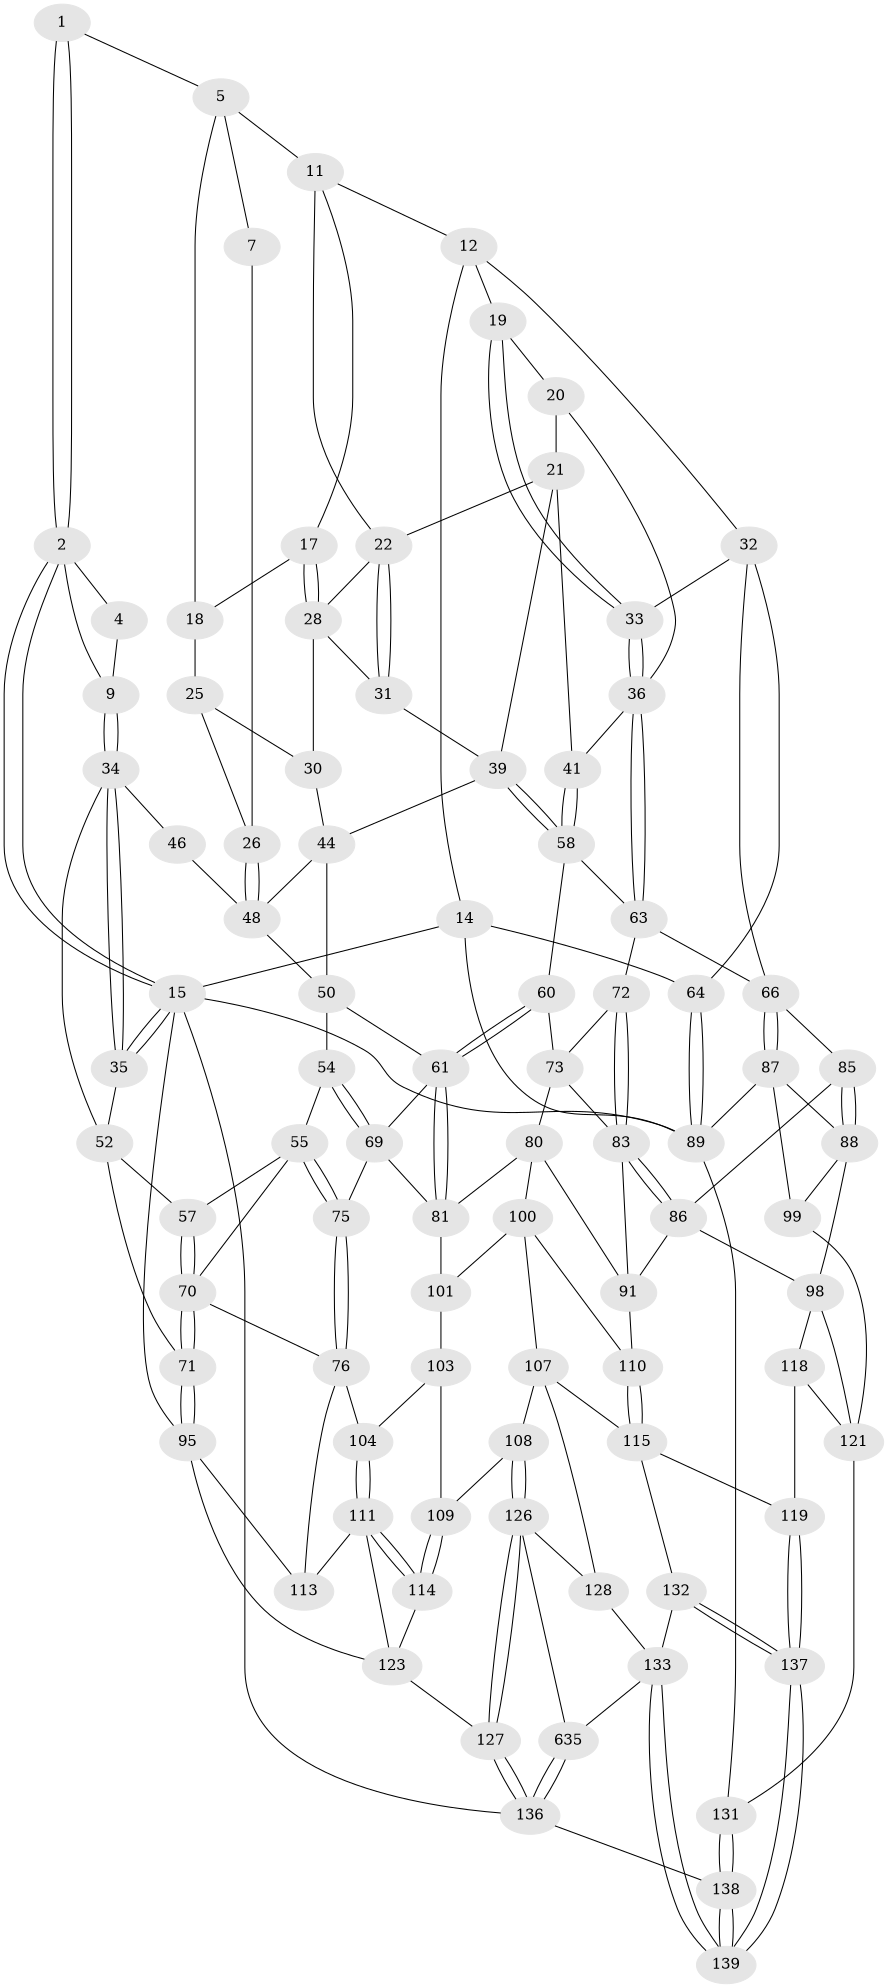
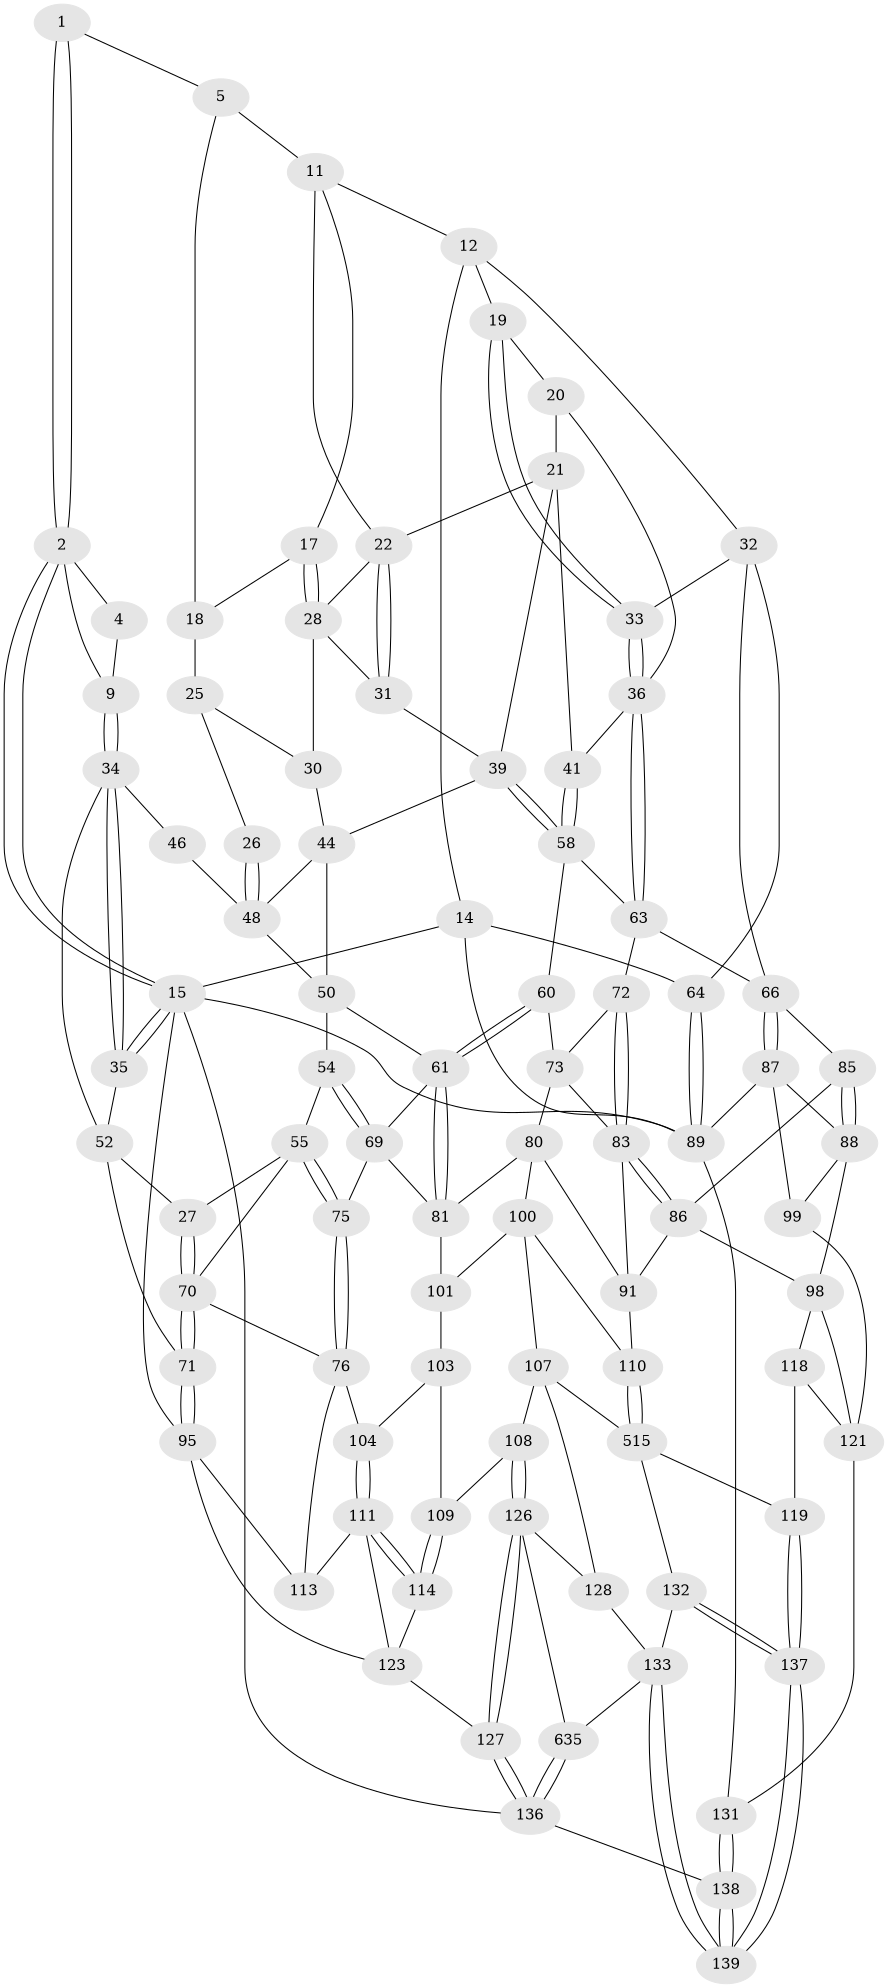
(252, 247) -> none
(188, 1218) -> (188, 1218)
(637, 1442) -> (637, 1442)
